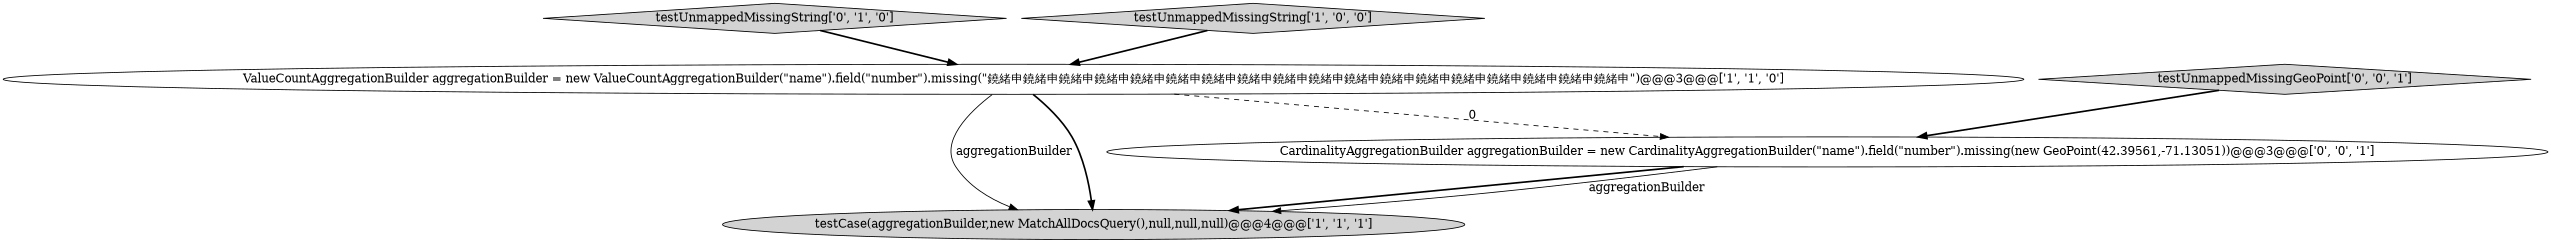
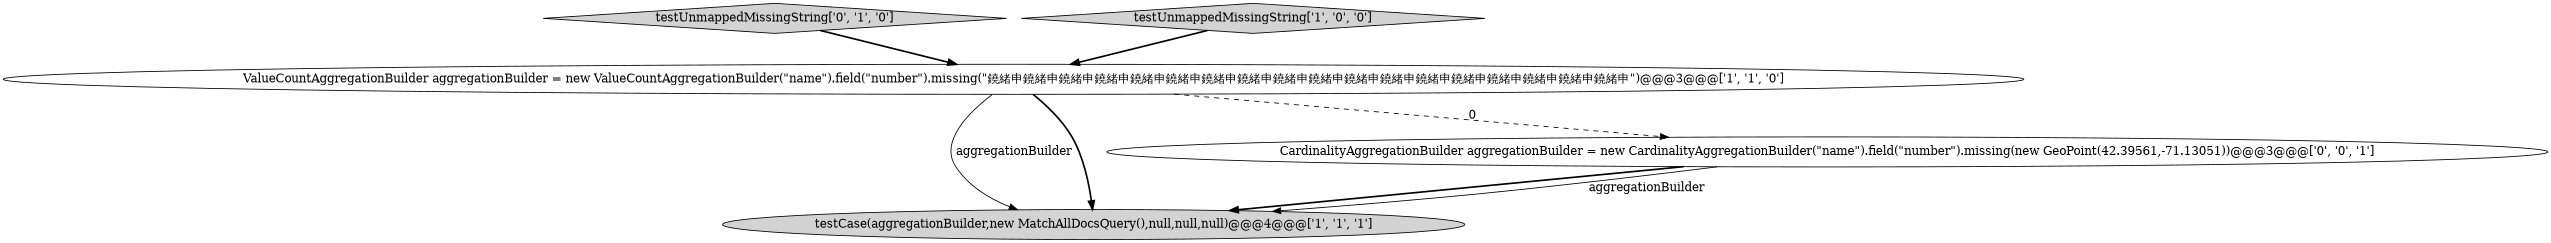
(2285, 79) -> none
